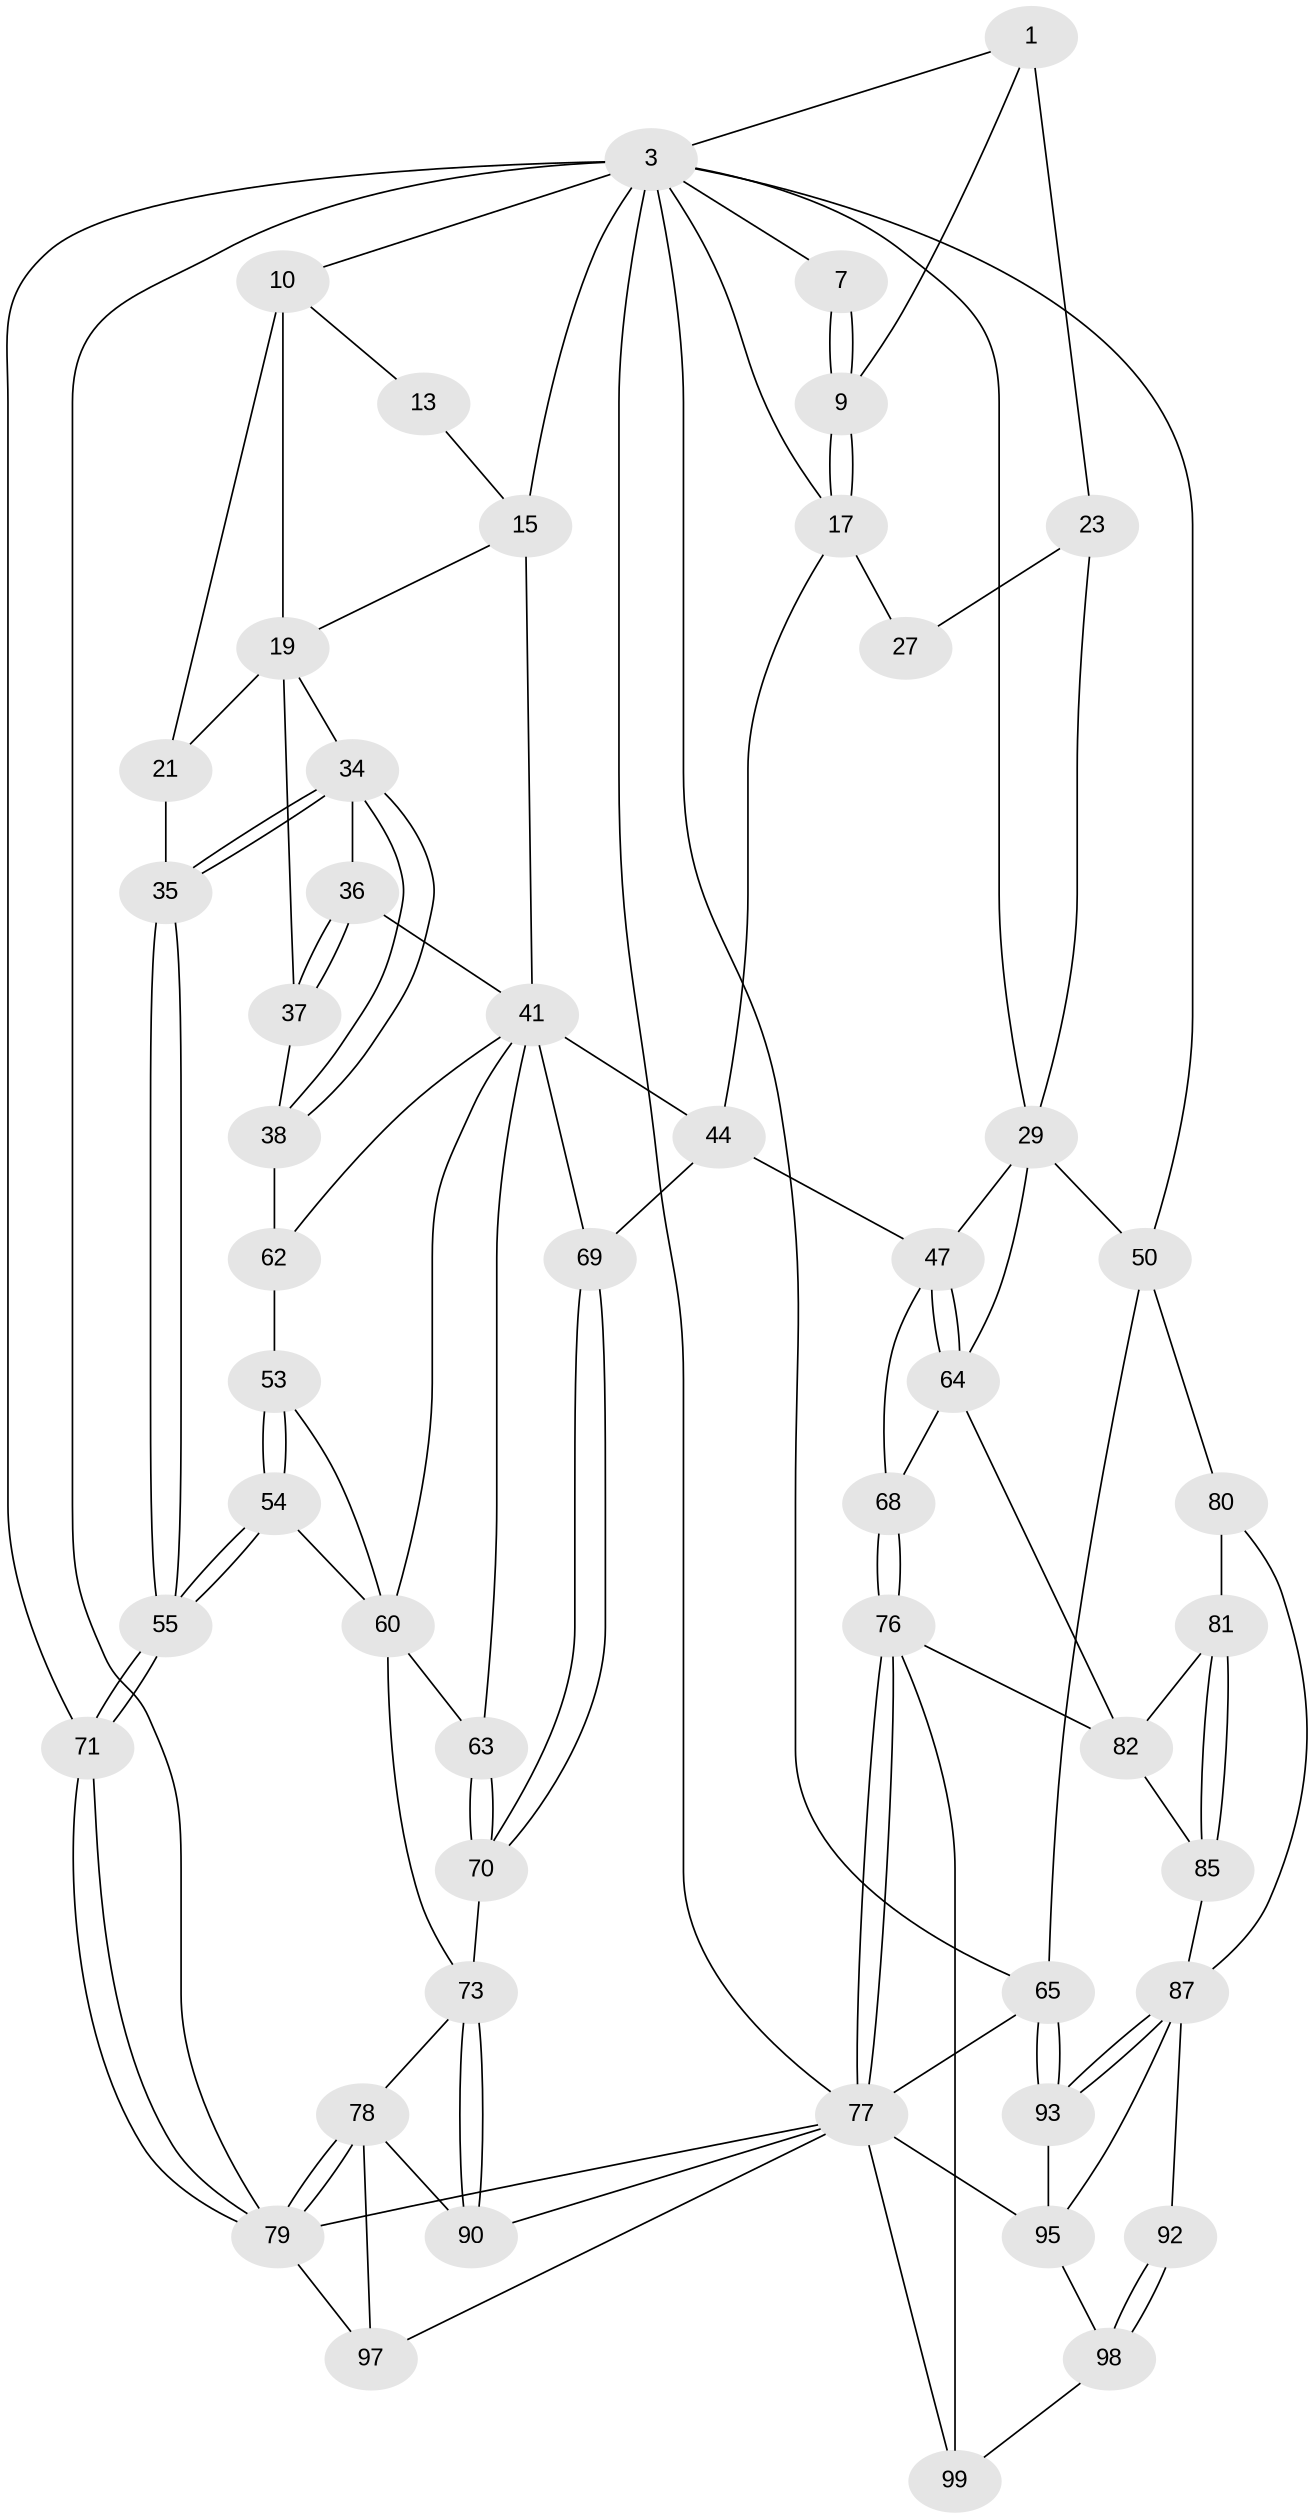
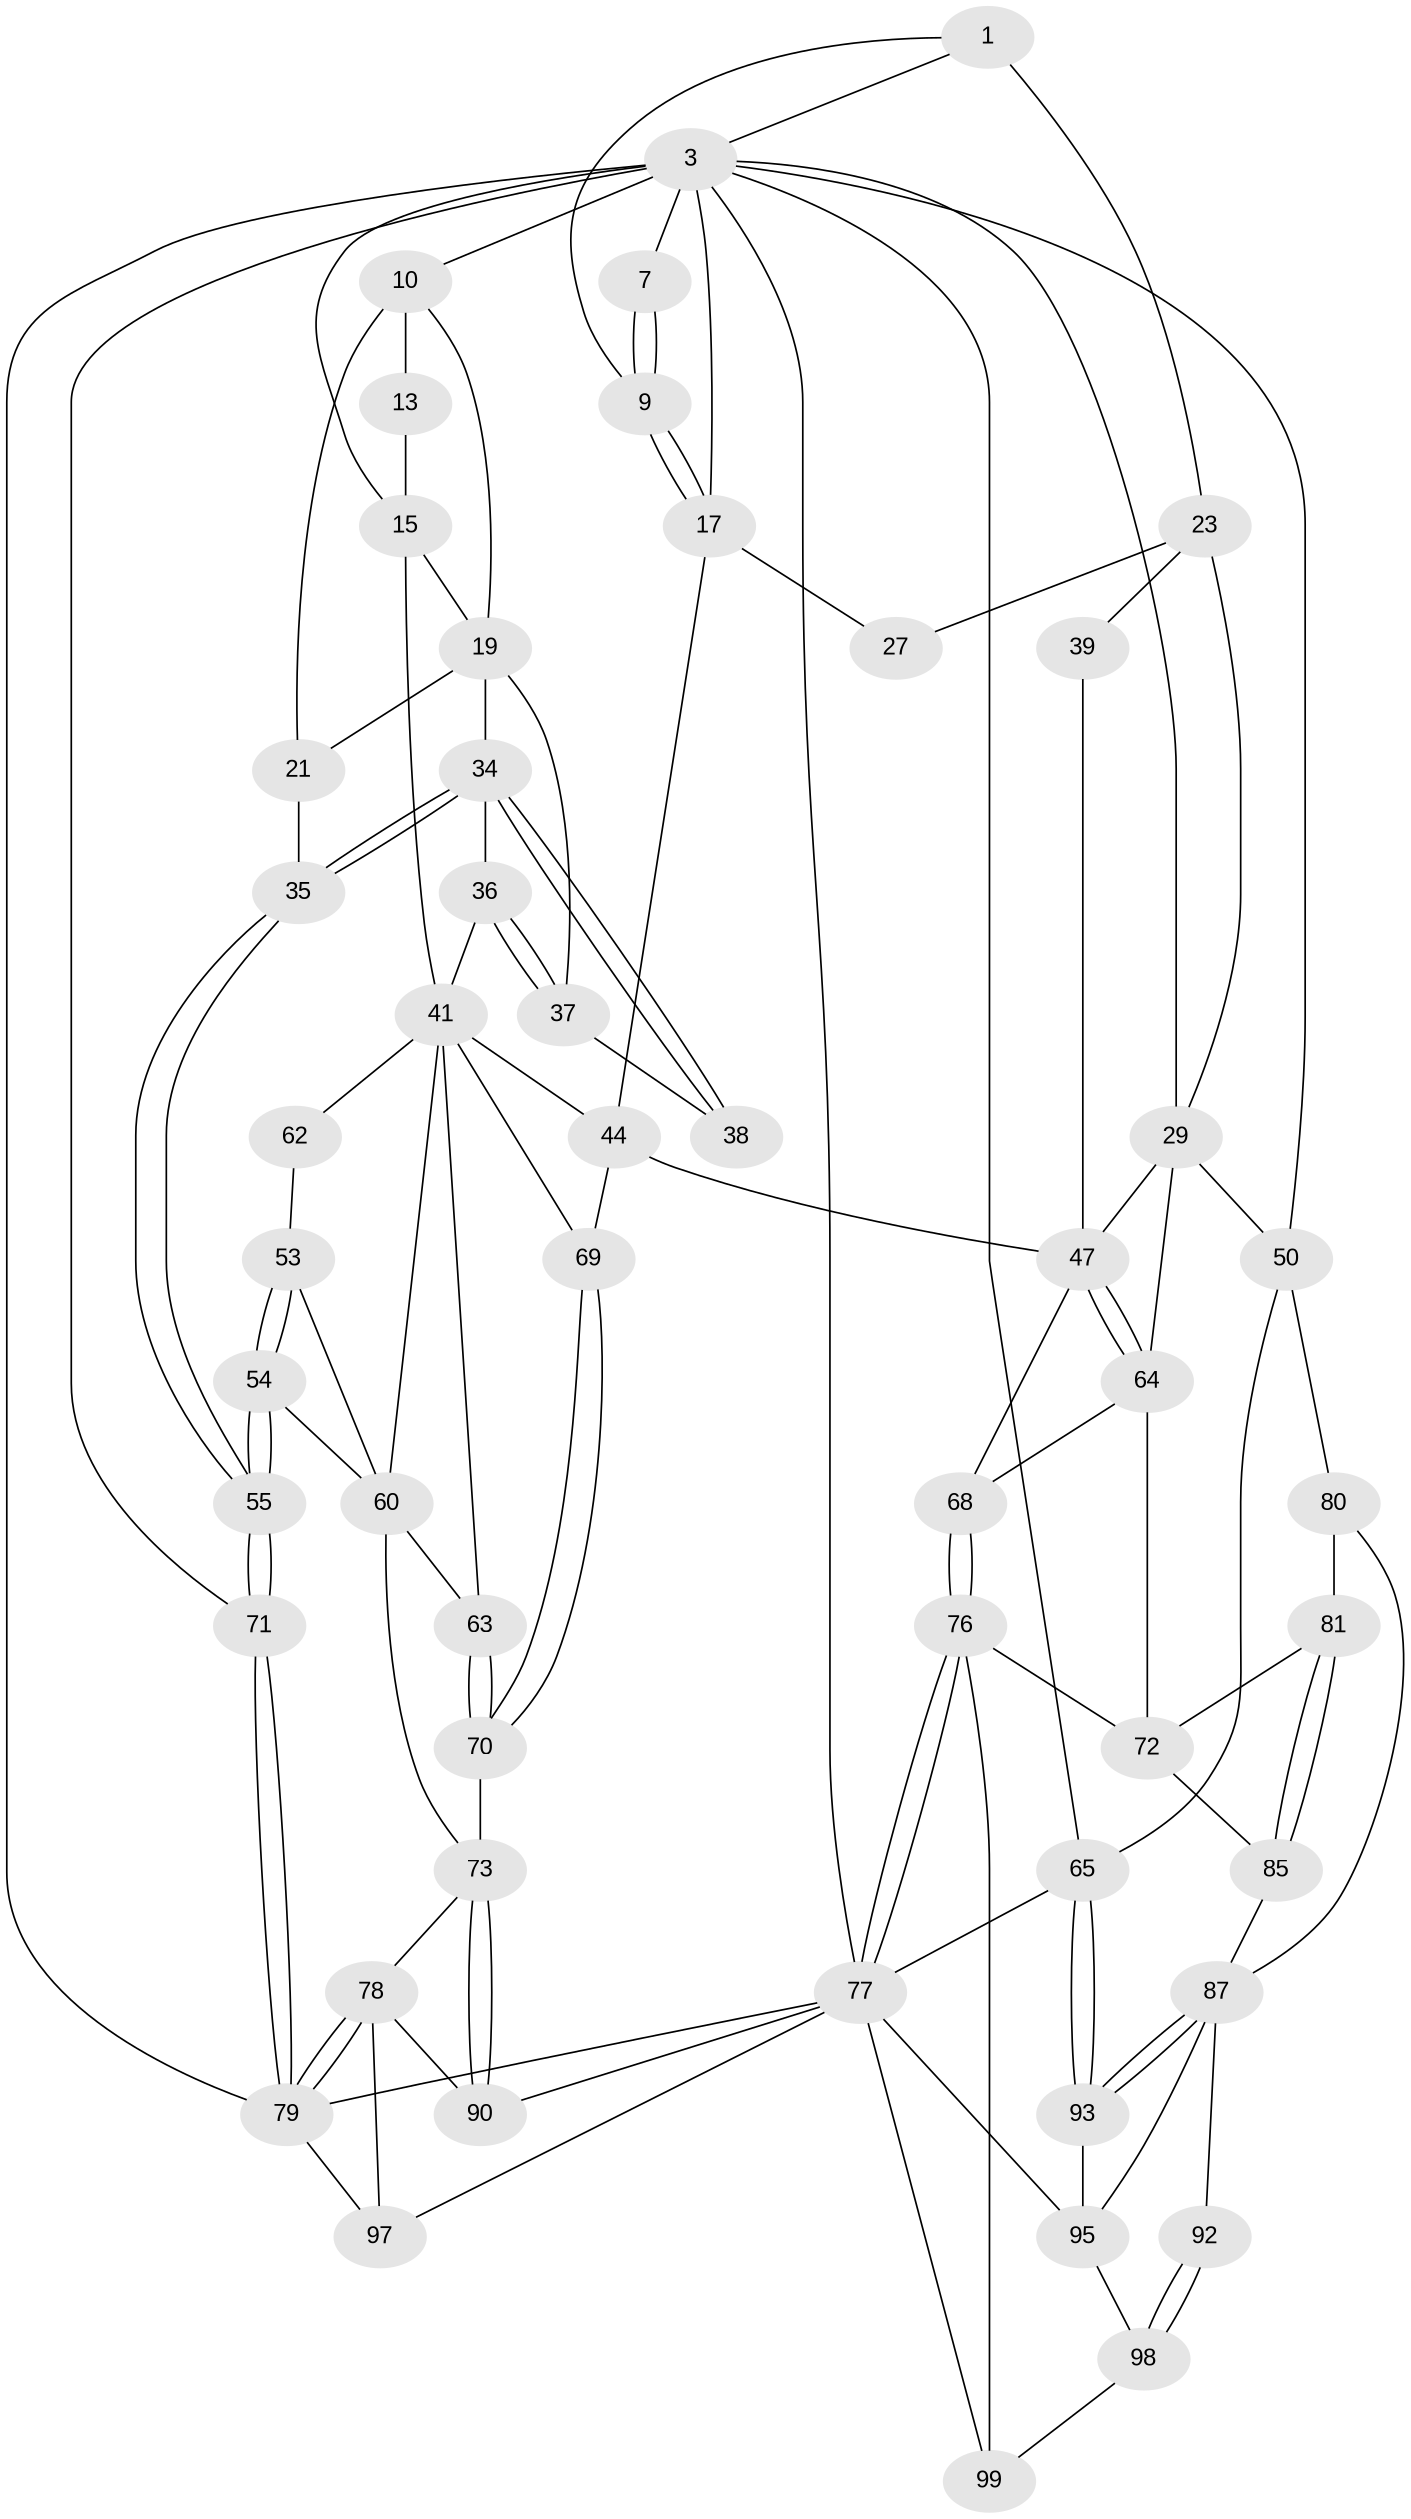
none -> (1083, 648)
(274, 1198) -> none
(1126, 1748) -> (1147, 1748)
